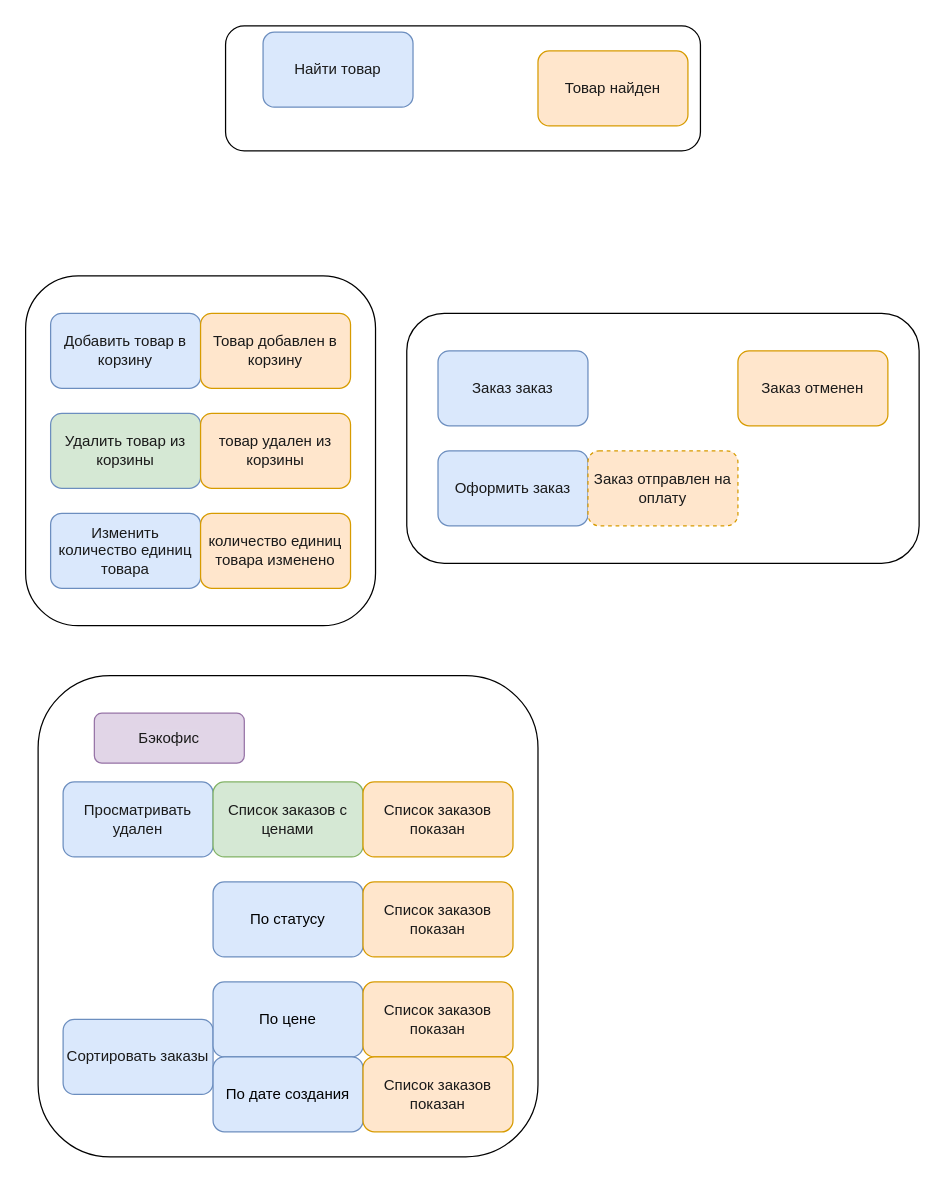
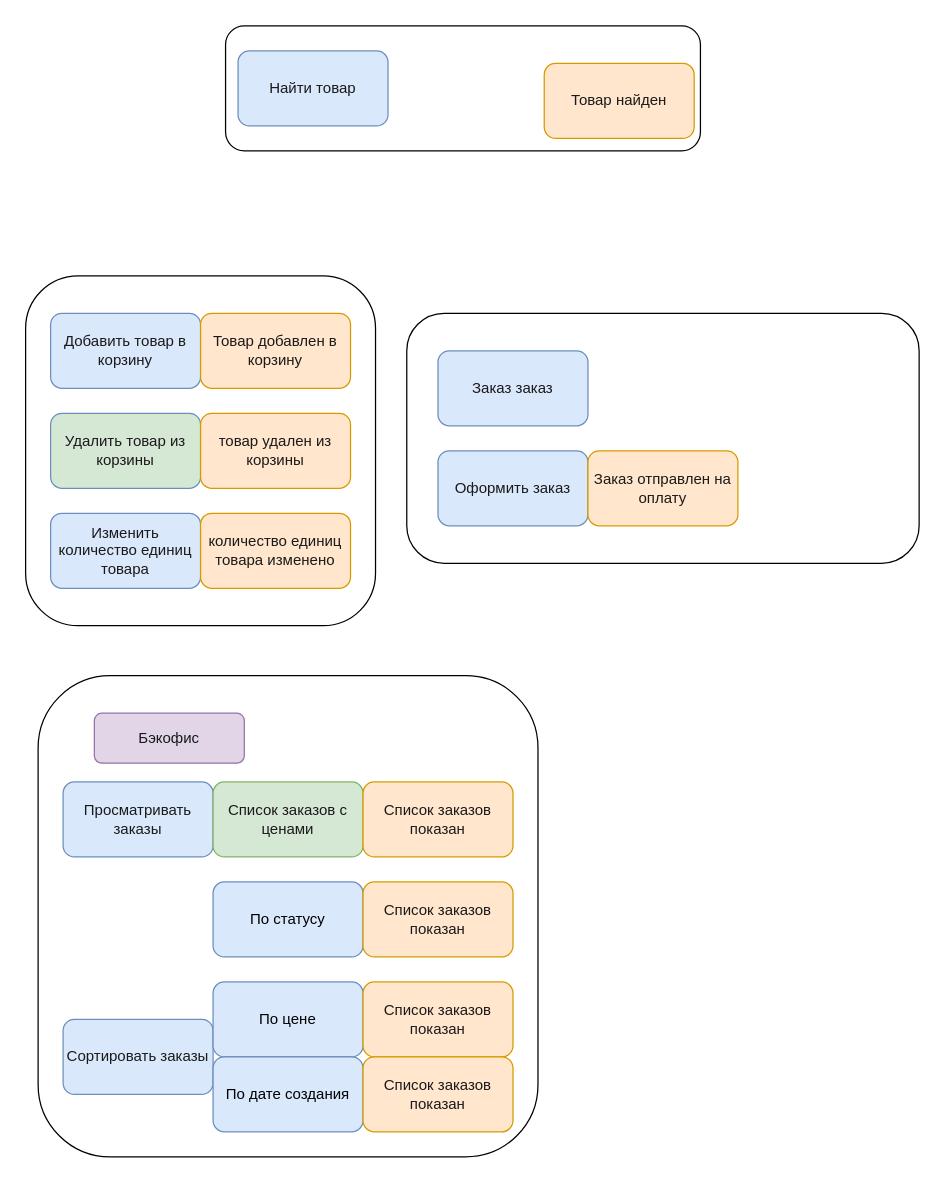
(338, 69) -> (313, 88)
(613, 88) -> (619, 101)
(813, 388) -> none
(663, 488) -> (663, 488)
(138, 819) -> (138, 819)
